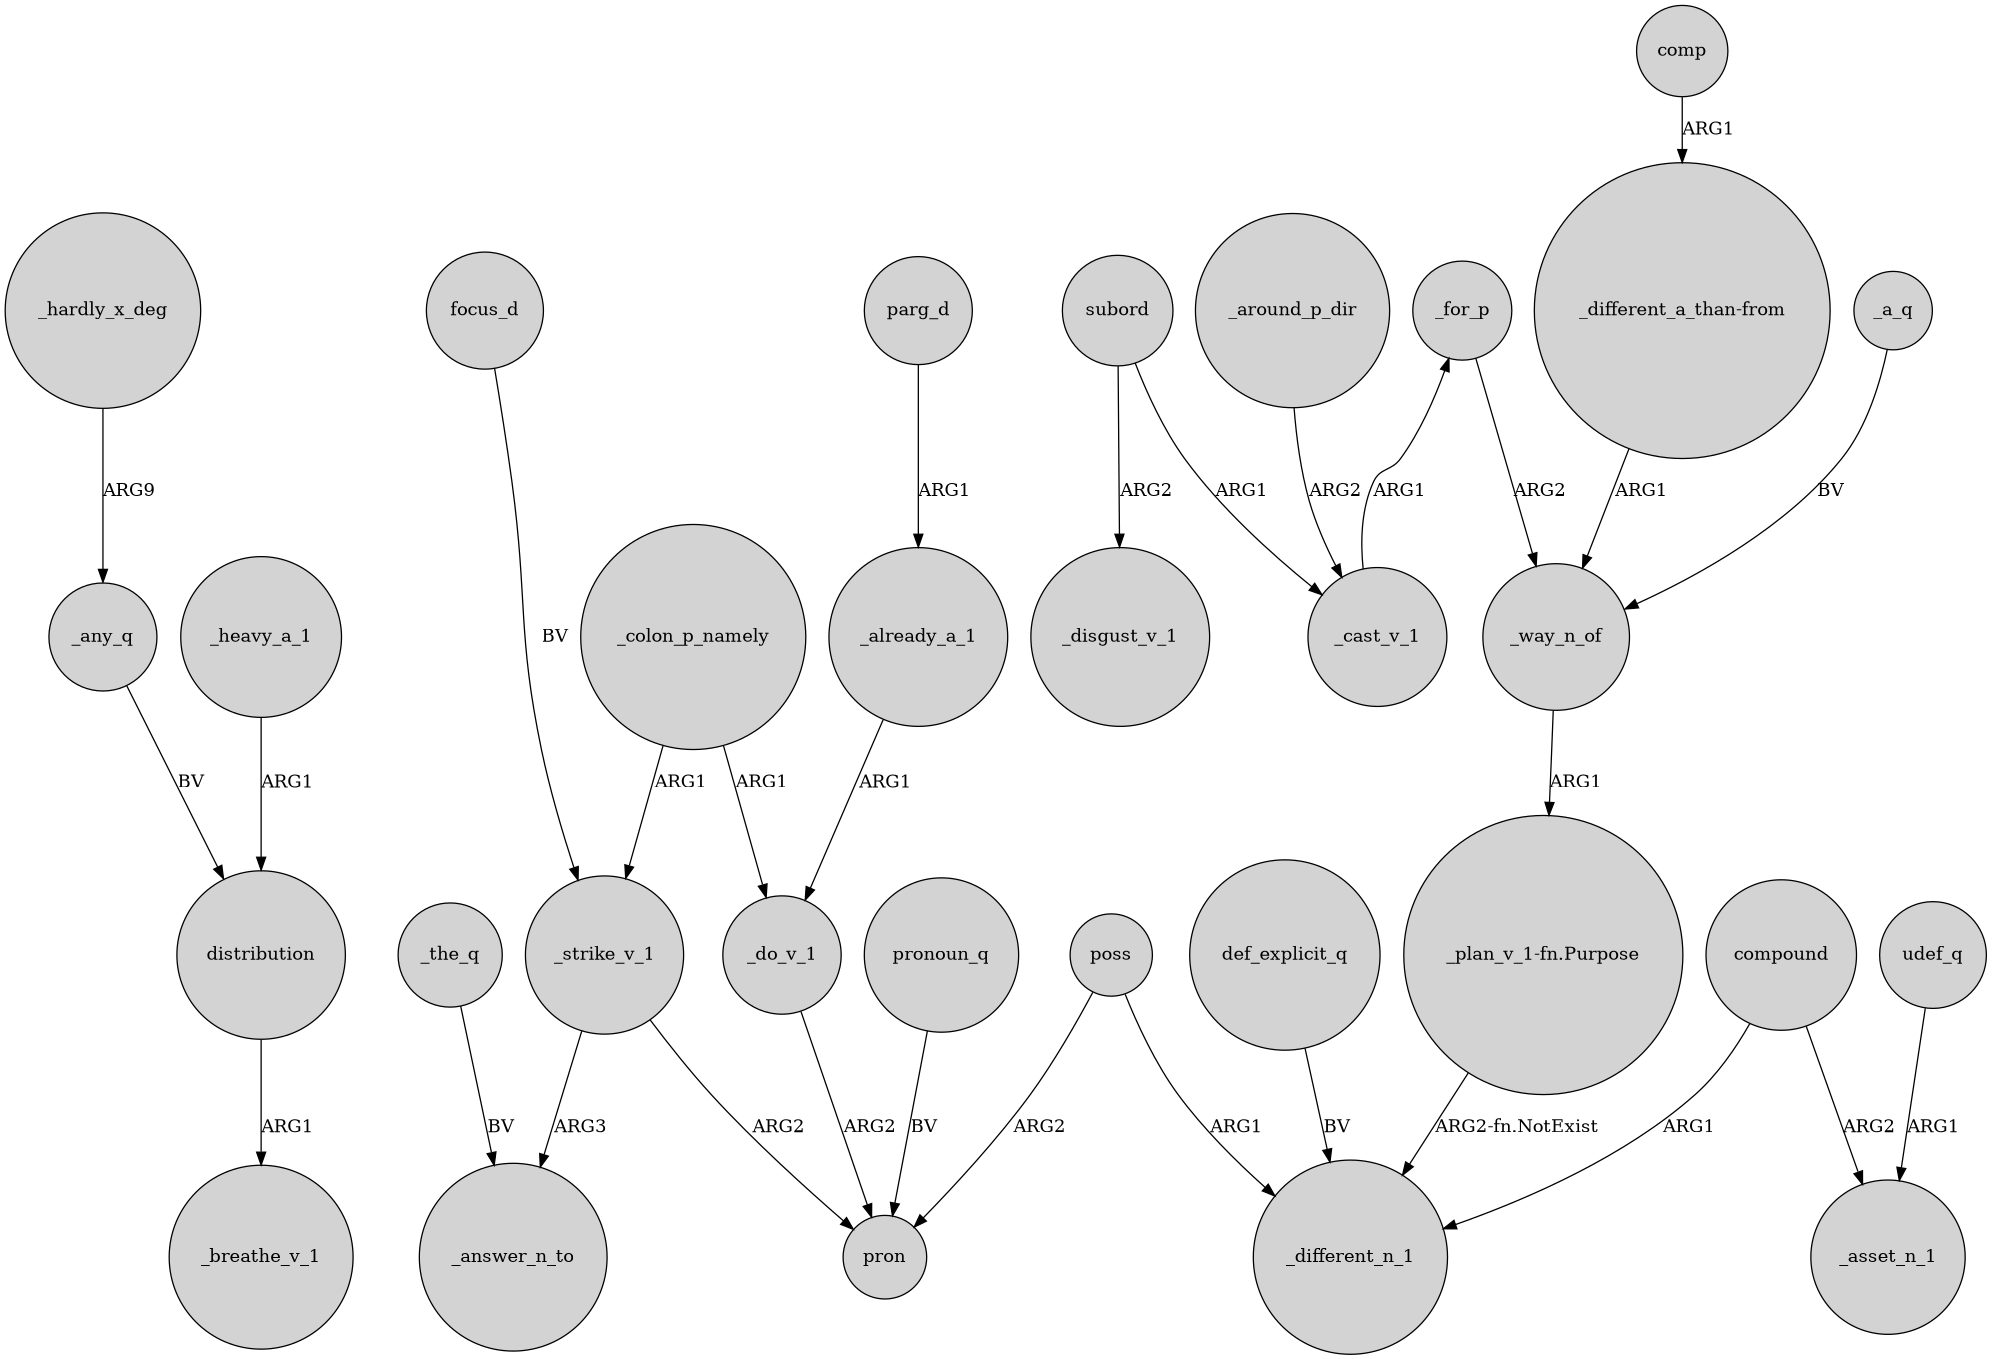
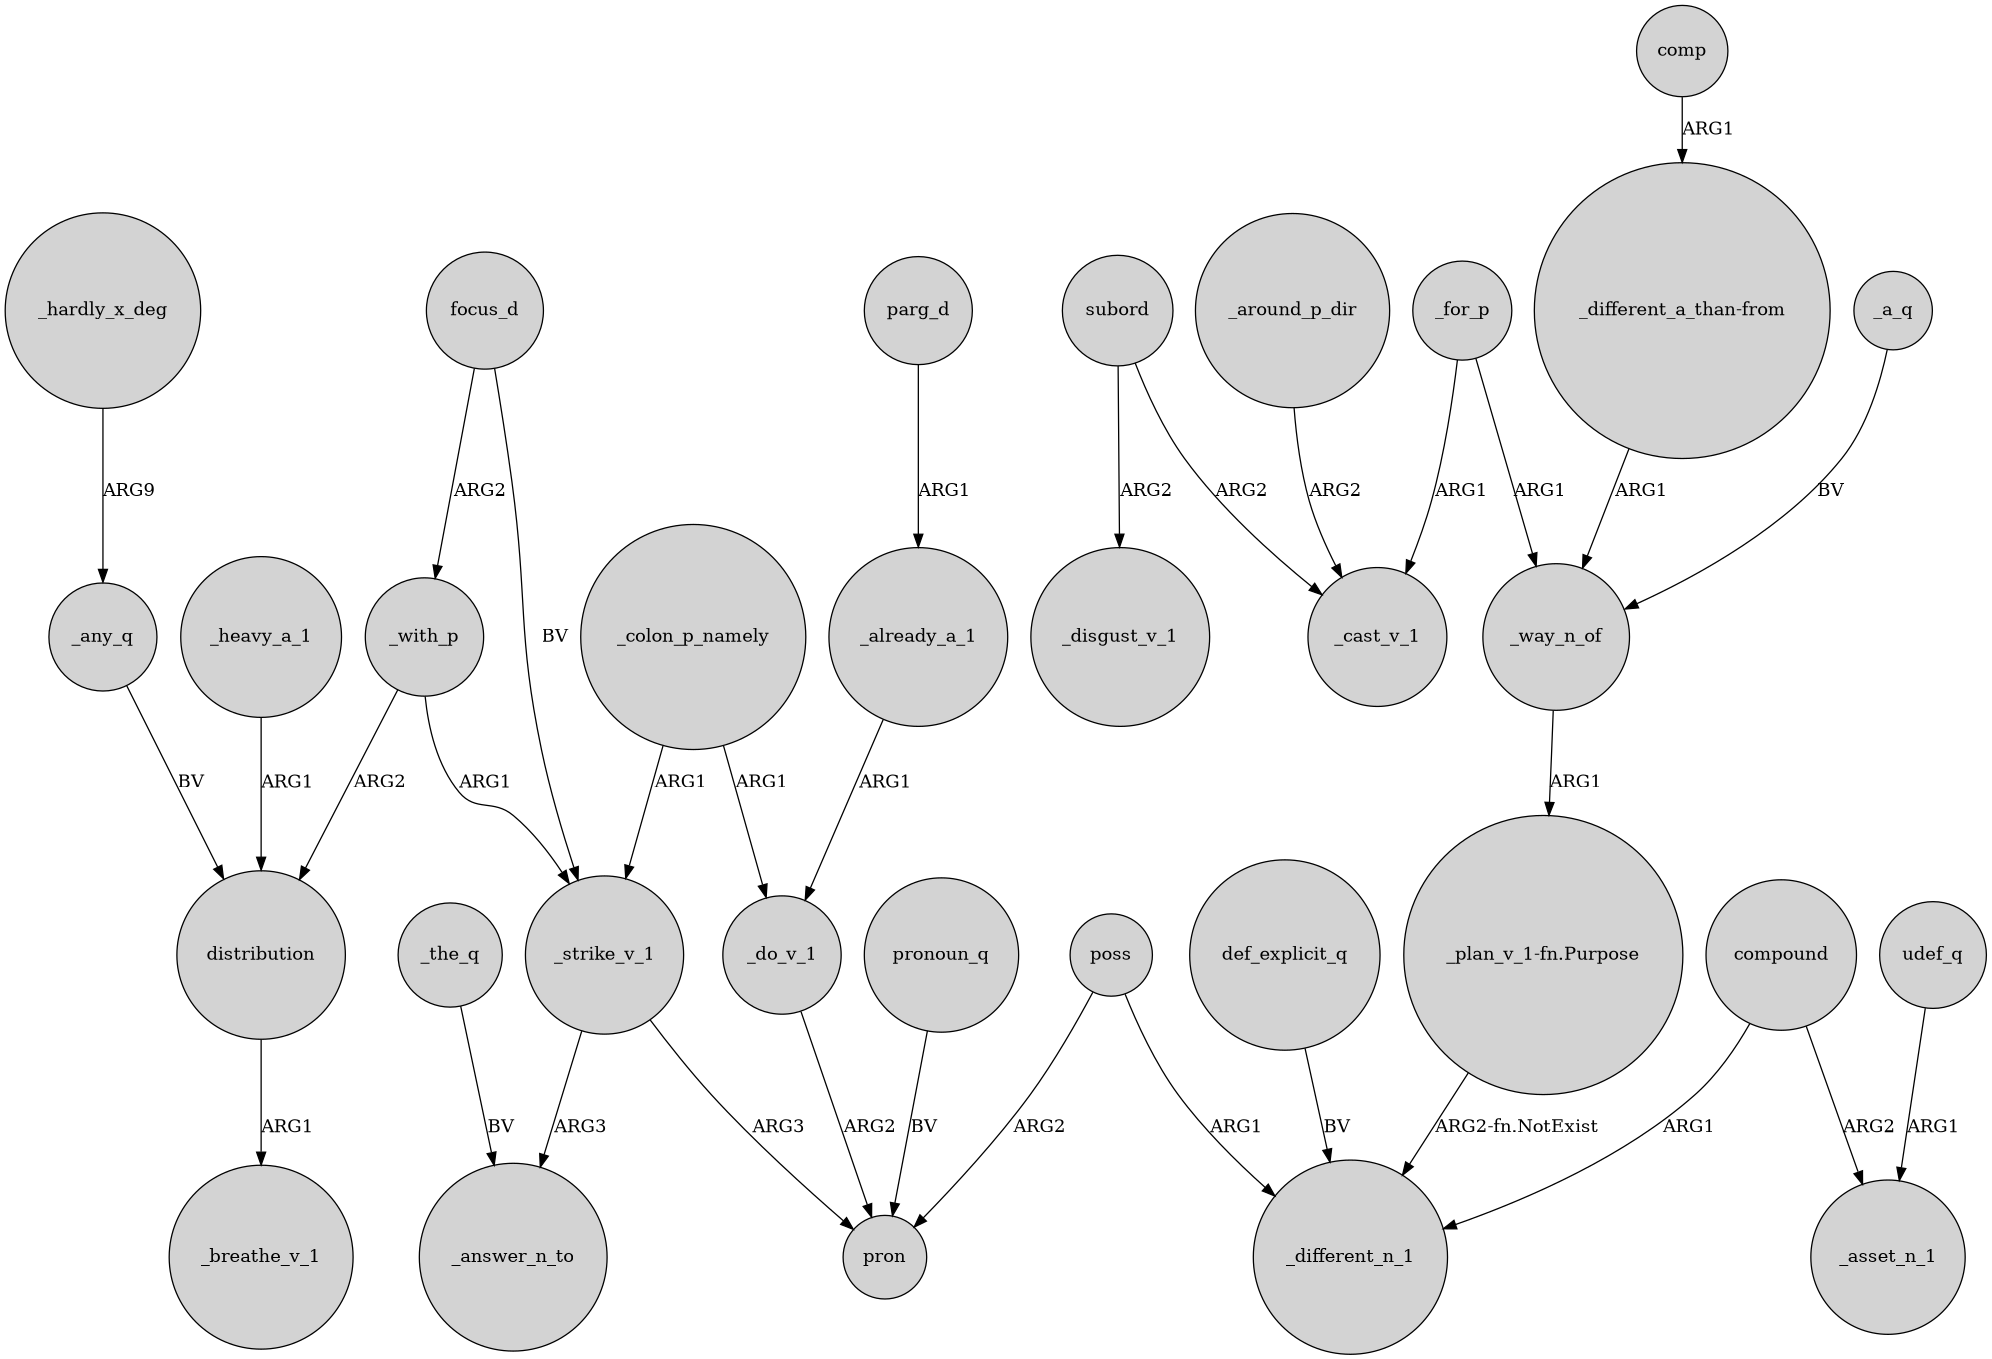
(1391, 467) -> (1441, 462)
(1242, 491) -> (1242, 491)
(1540, 491) -> (1540, 491)
none -> (424, 637)
(779, 1127) -> (779, 1127)
